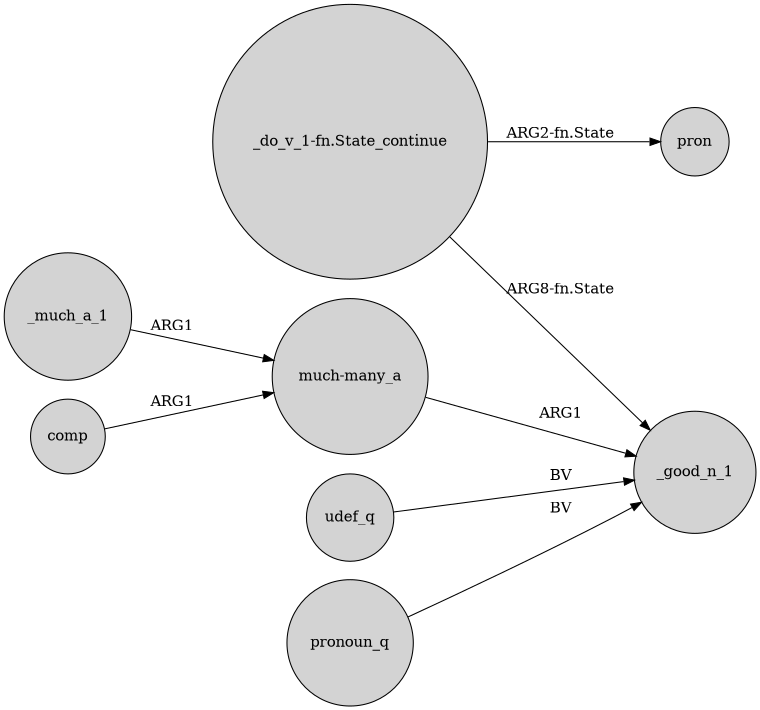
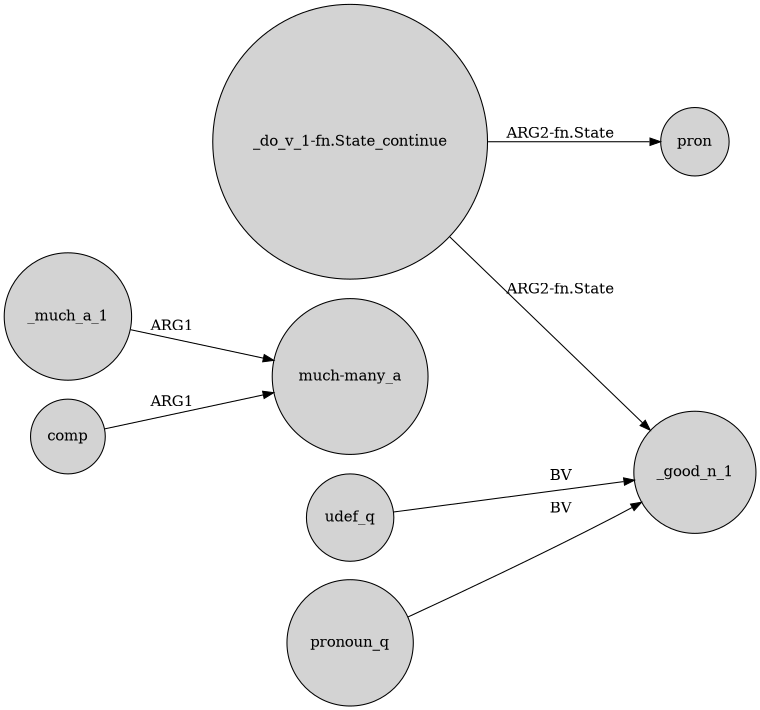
(561, 290) -> (561, 290)
(526, 425) -> none
